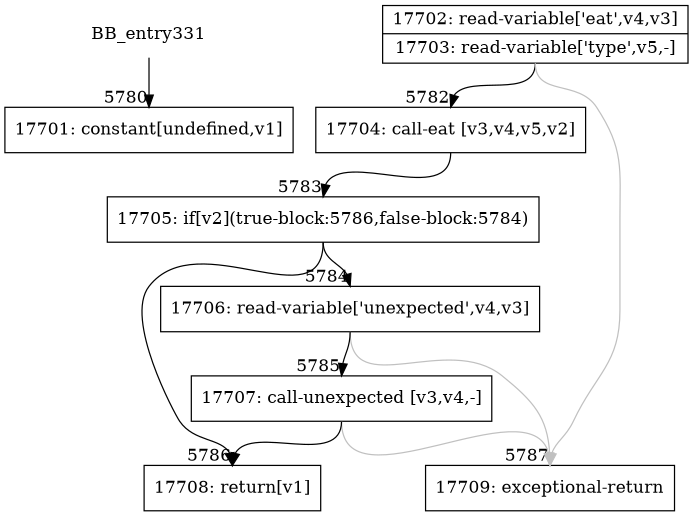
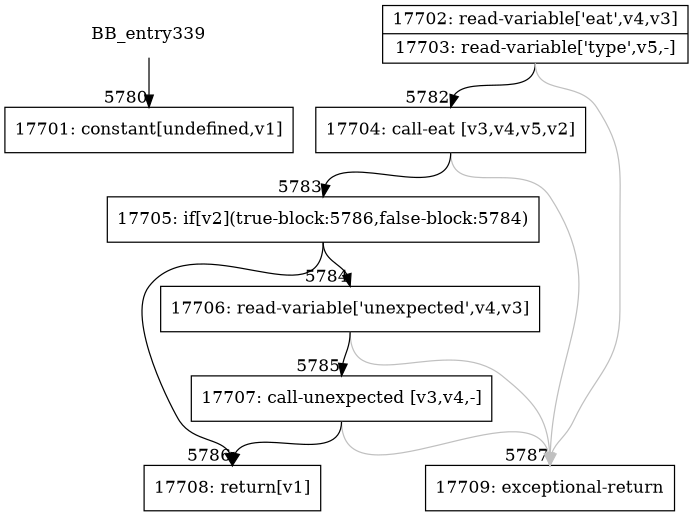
(149, 34) -> (149, 34)
none -> (577, 264)
